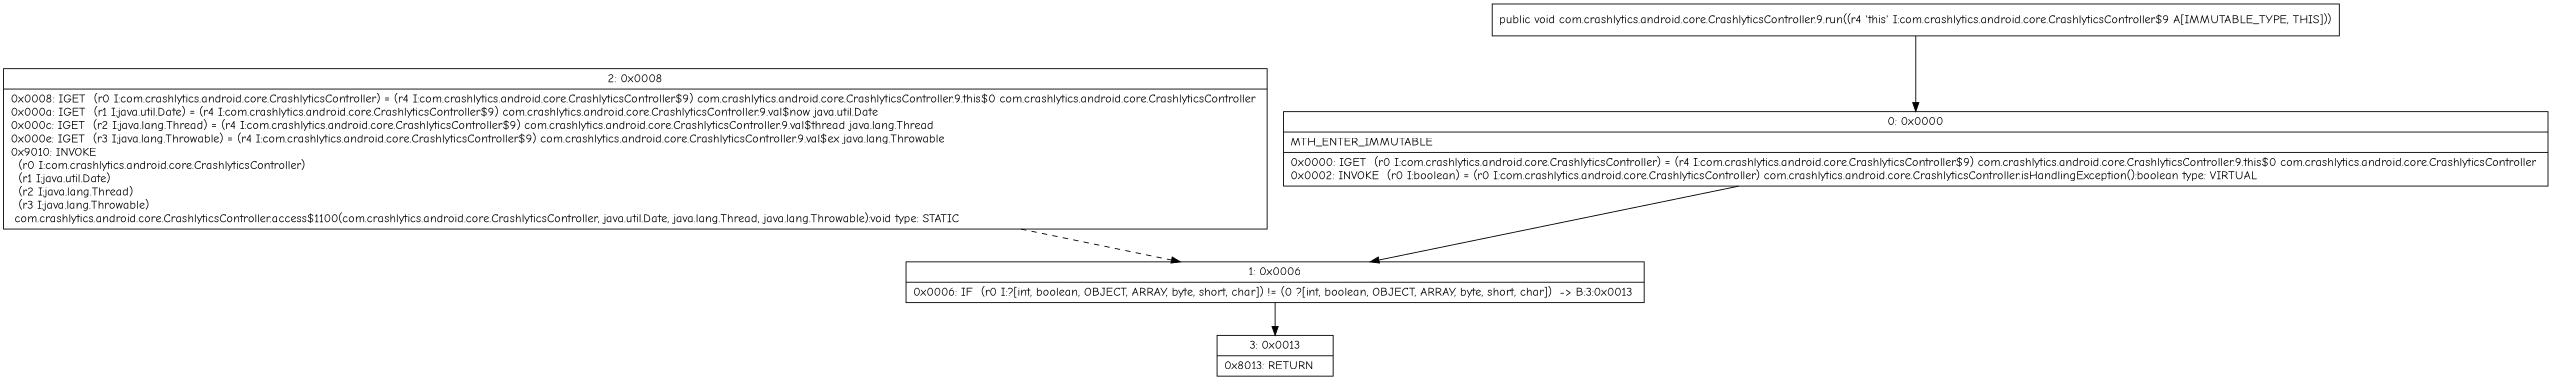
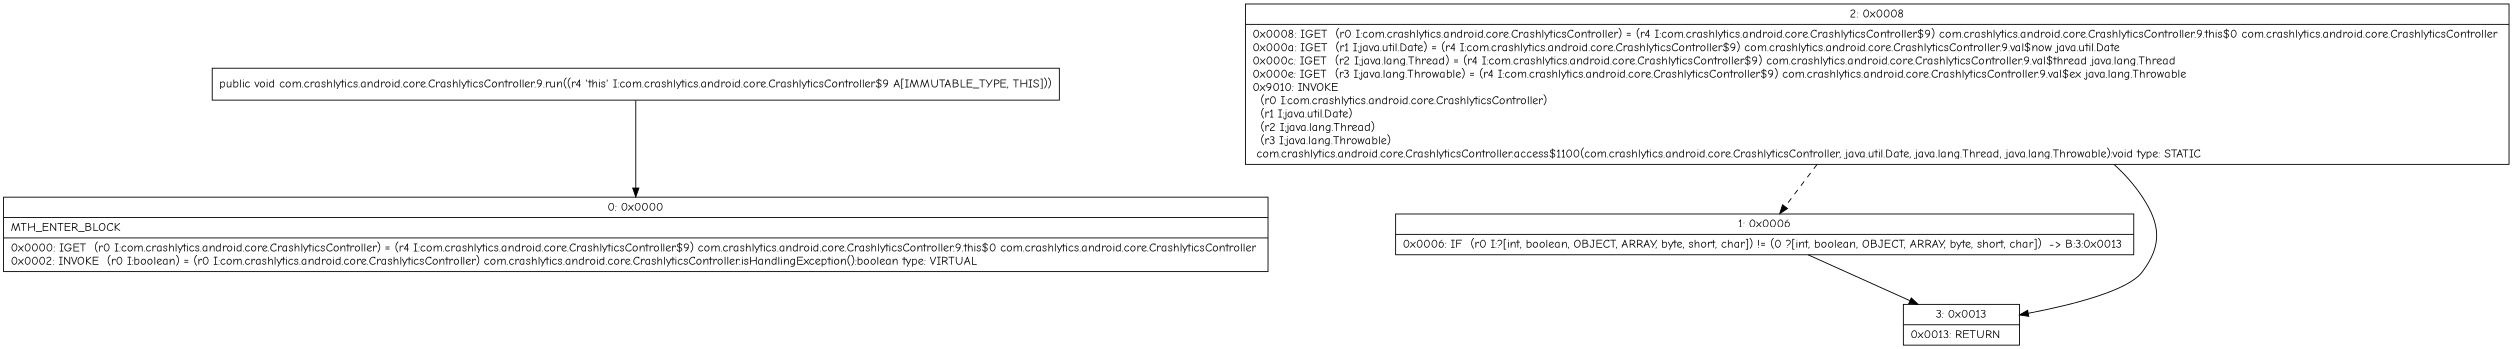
(1362, 142) -> (66, 227)
(1559, 223) -> none
none -> (2143, 271)
(1275, 366) -> (1961, 335)
